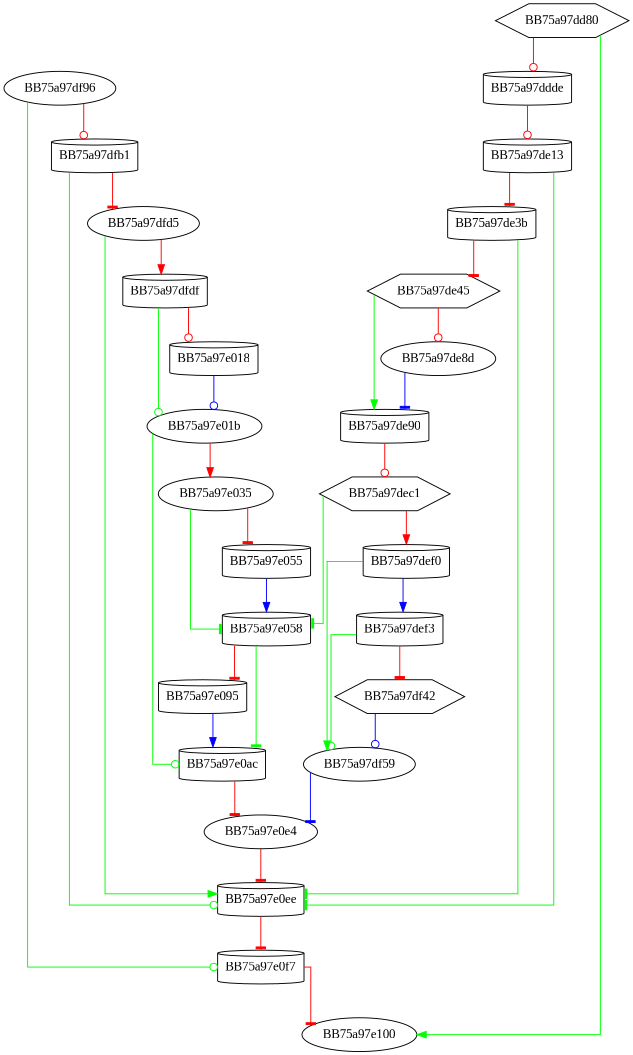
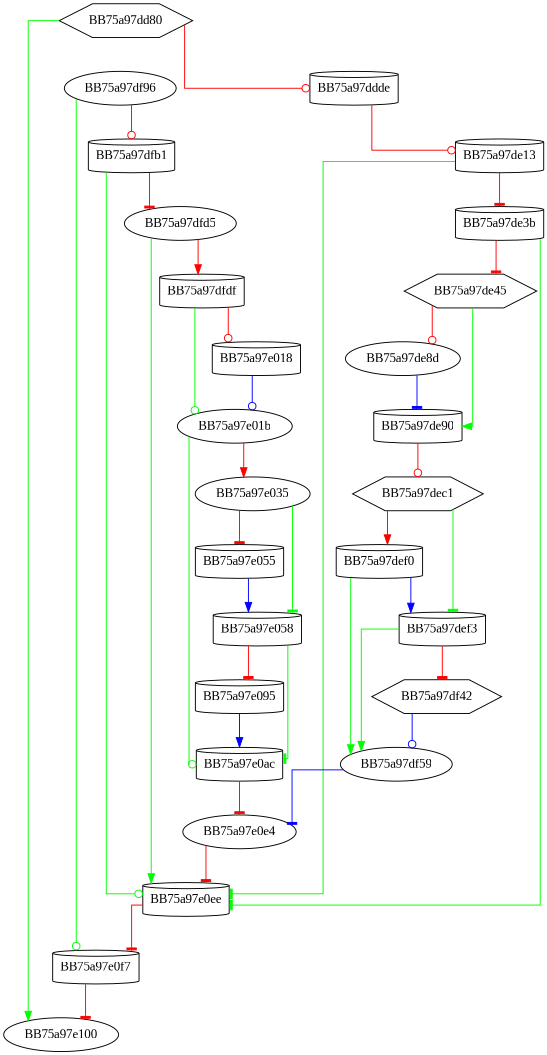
(323, 557) -> (453, 559)
(331, 676) -> (361, 666)
